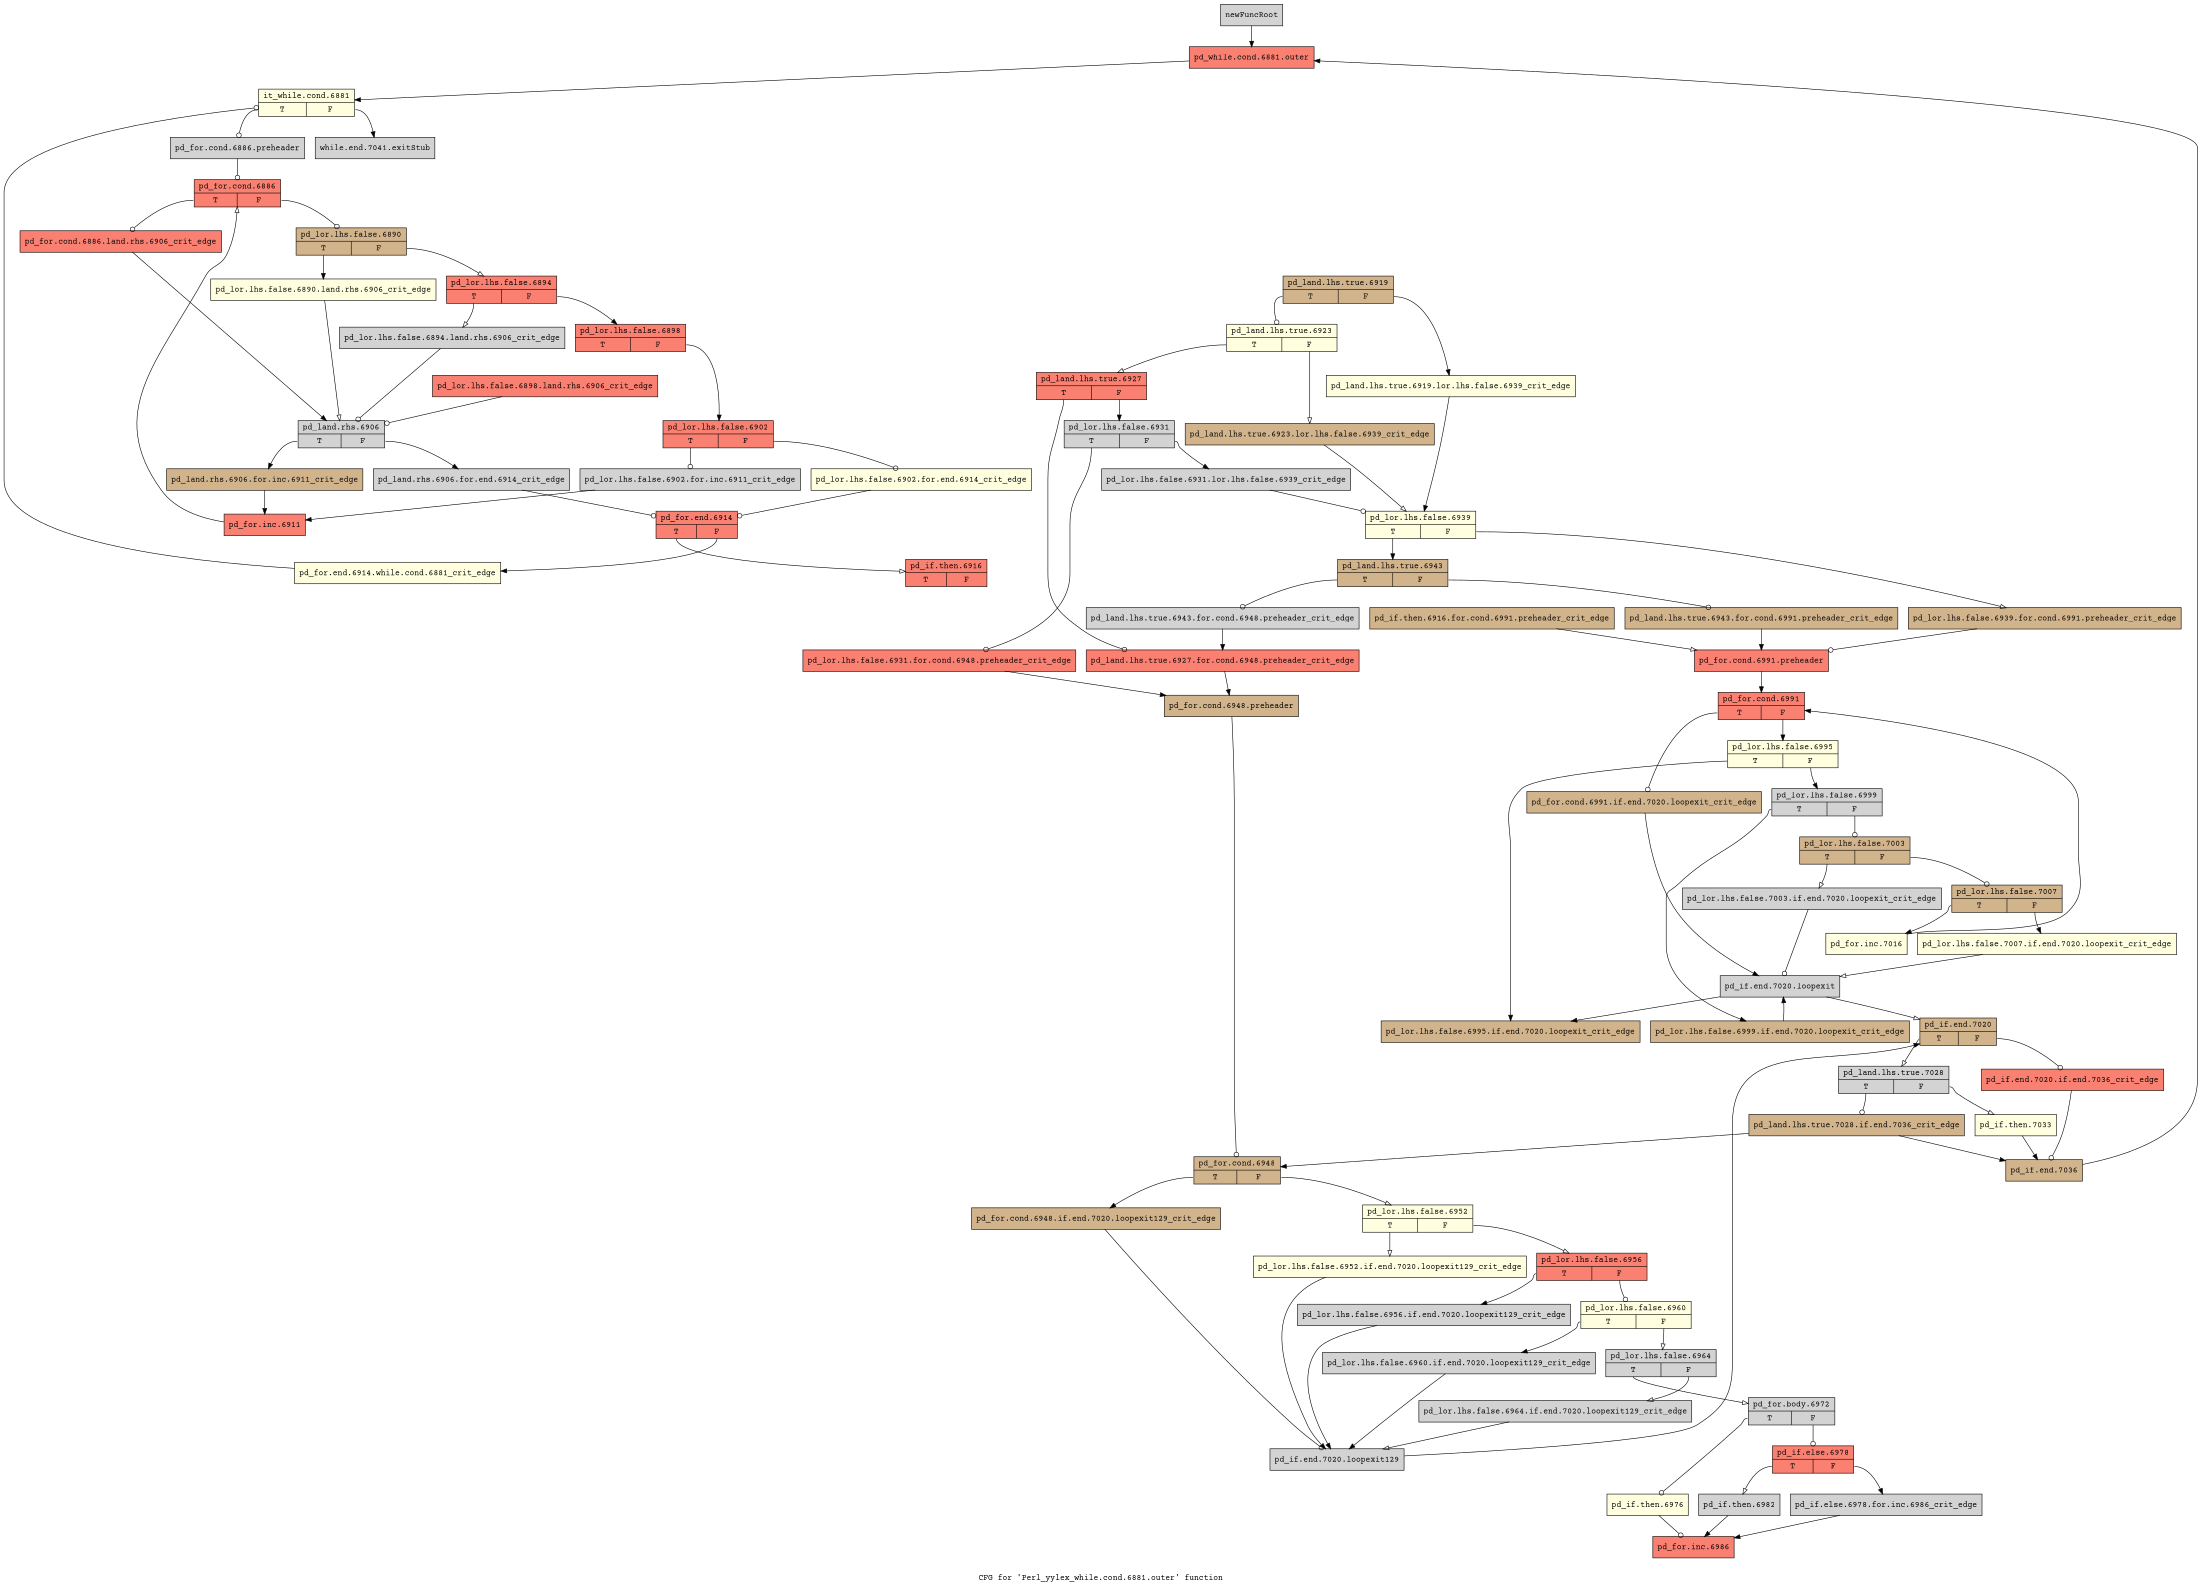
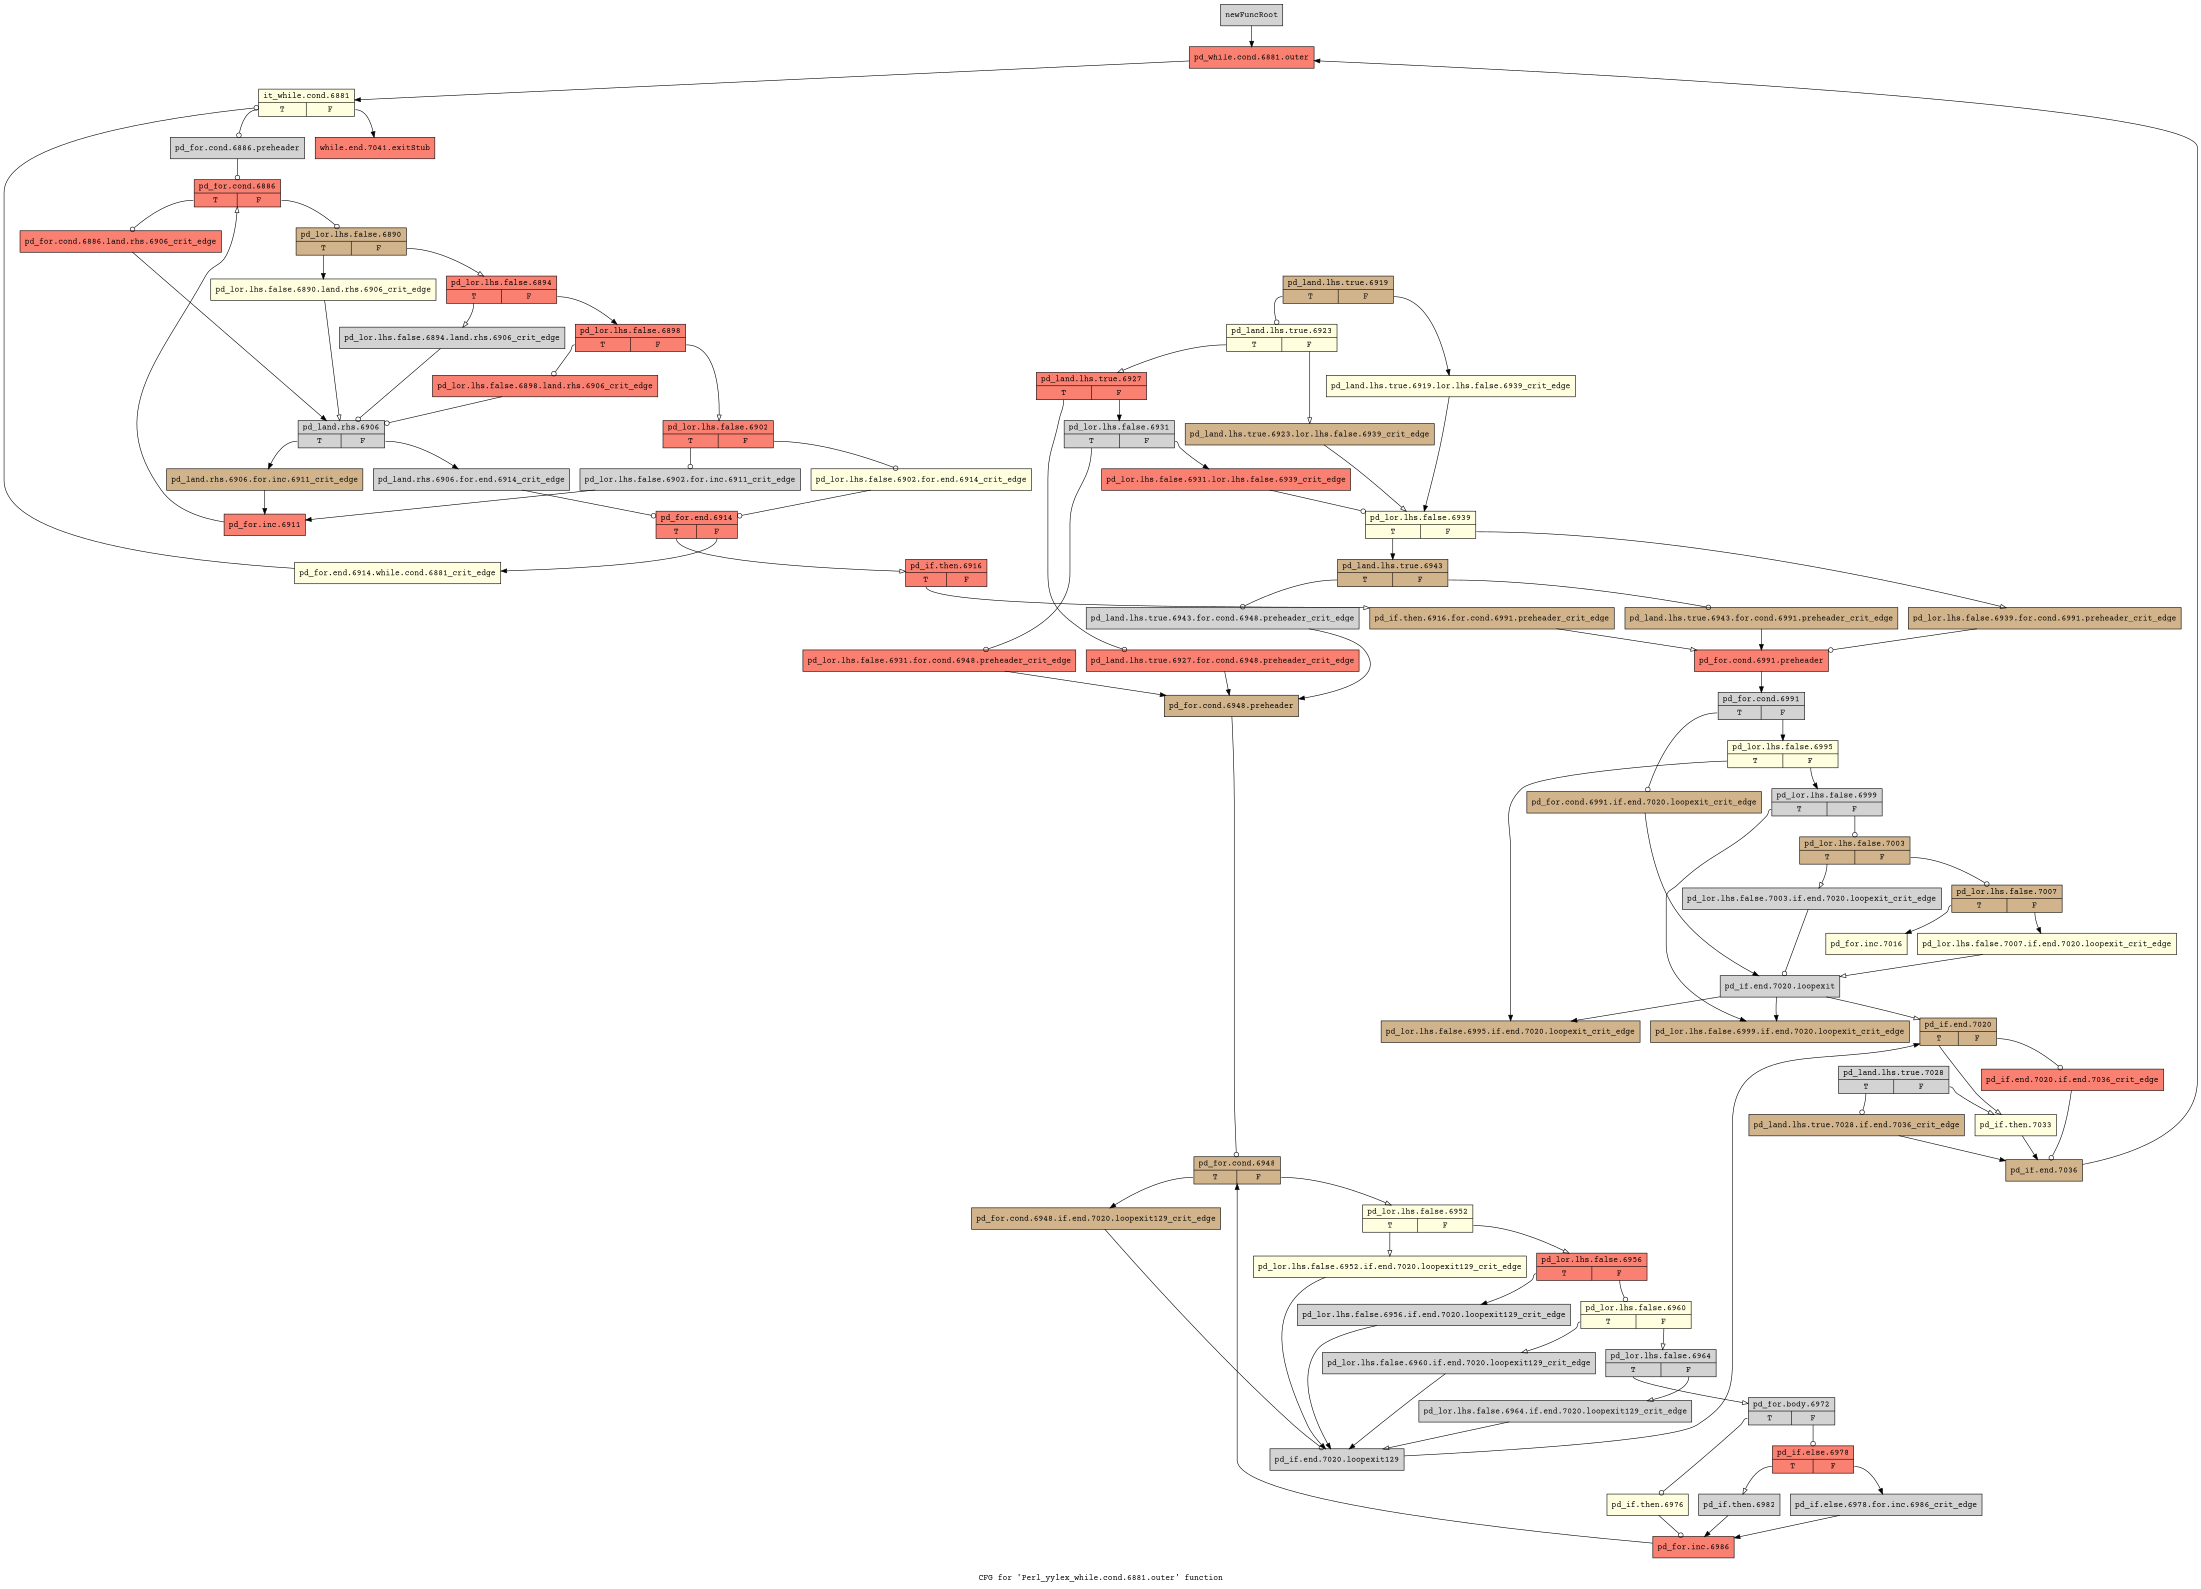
(375, 148) -> (375, 148)
none -> (565, 358)
(715, 373) -> (715, 373)
(1226, 480) -> (1226, 480)
none -> (1144, 606)
(1223, 637) -> (1370, 665)
(1761, 706) -> (1761, 706)
(2075, 794) -> none
(1784, 1012) -> (1776, 1006)
(1912, 1050) -> (1966, 1080)
(1518, 1150) -> (1307, 1494)
(1556, 1340) -> (1556, 1340)
